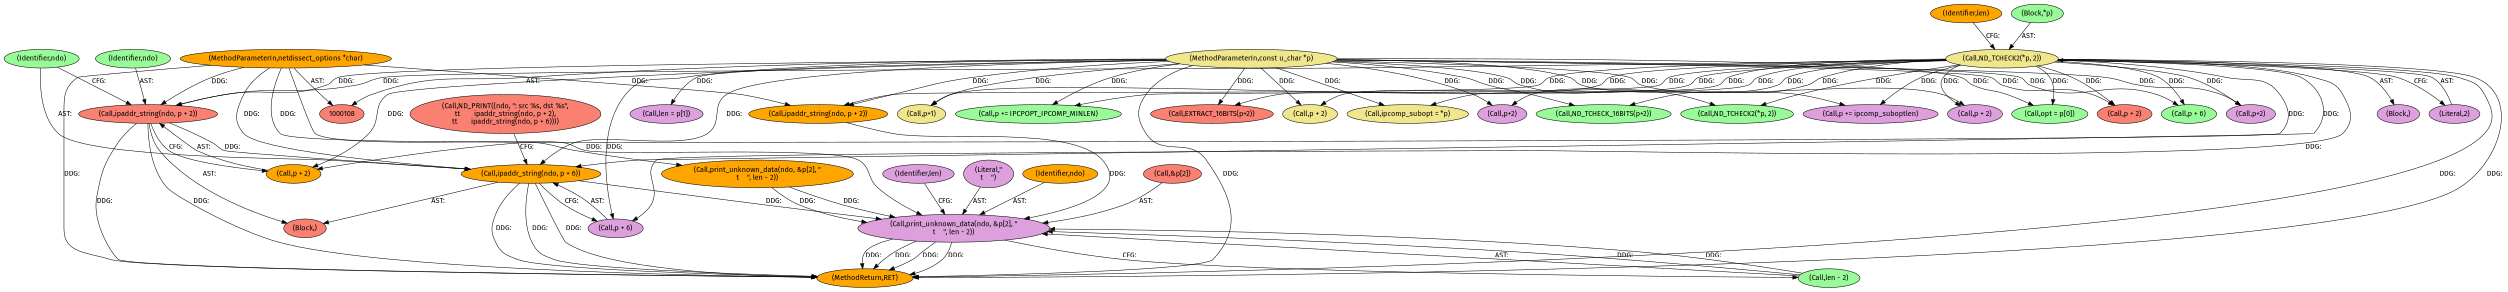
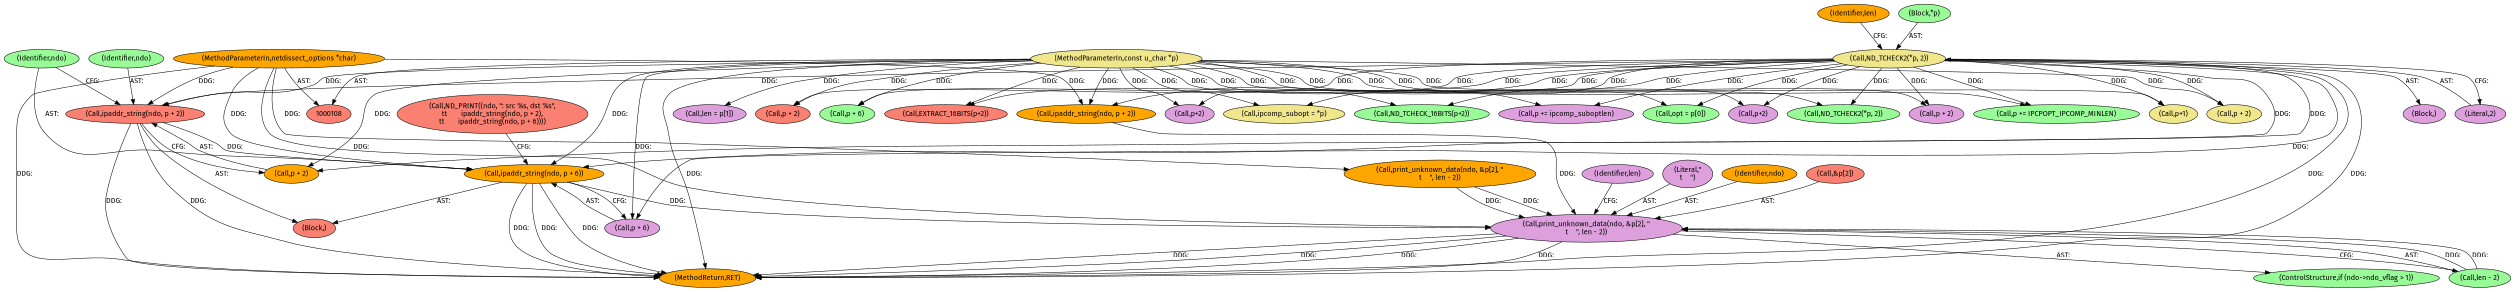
none -> (2346, 278)
